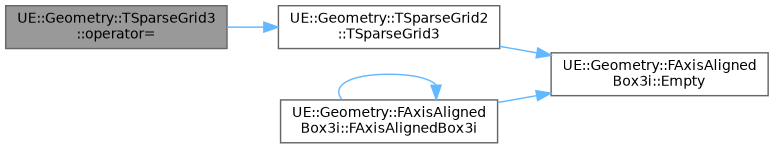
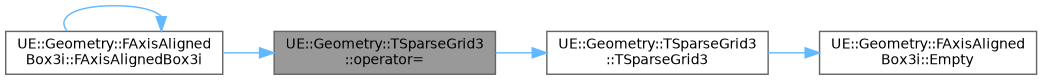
(389, 27) -> (657, 53)
(517, 99) -> (241, 53)
